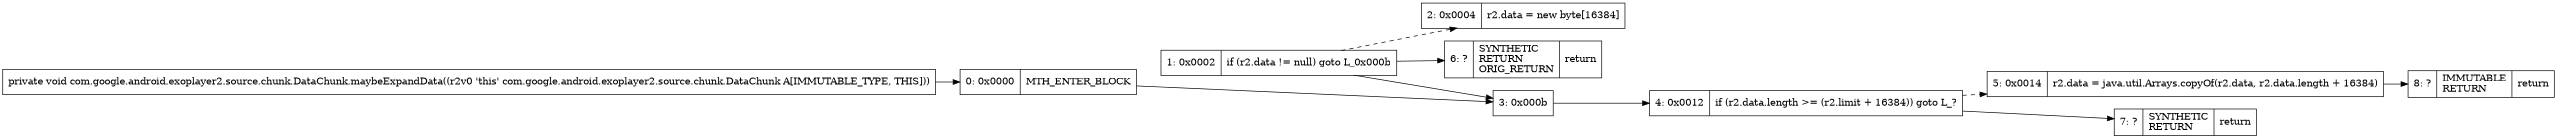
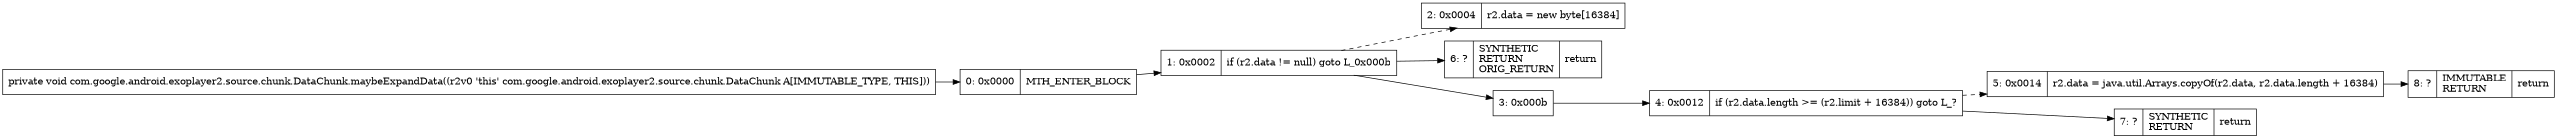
(1311, 94) -> (1145, 74)
